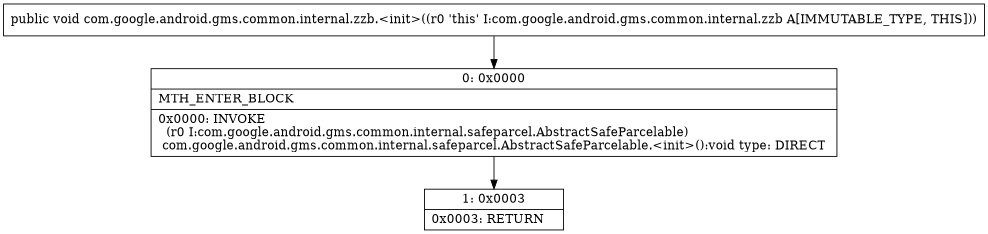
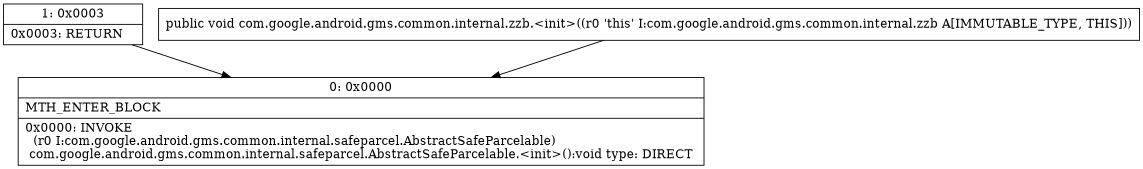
(494, 168) -> (177, 60)
